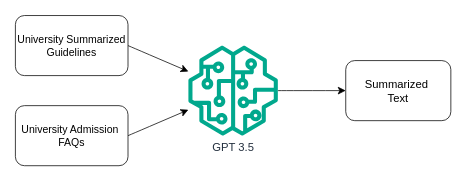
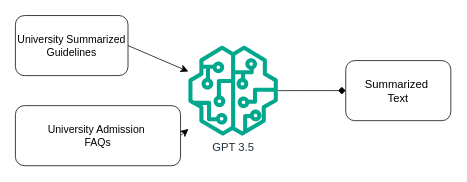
(337, 90) -> (337, 90)
(72, 135) -> (98, 135)
